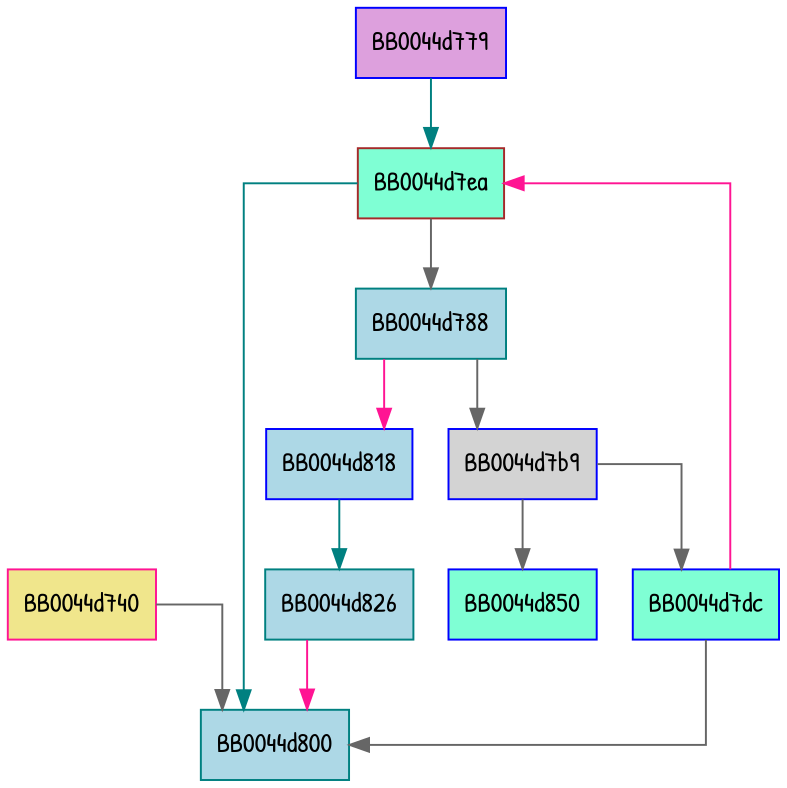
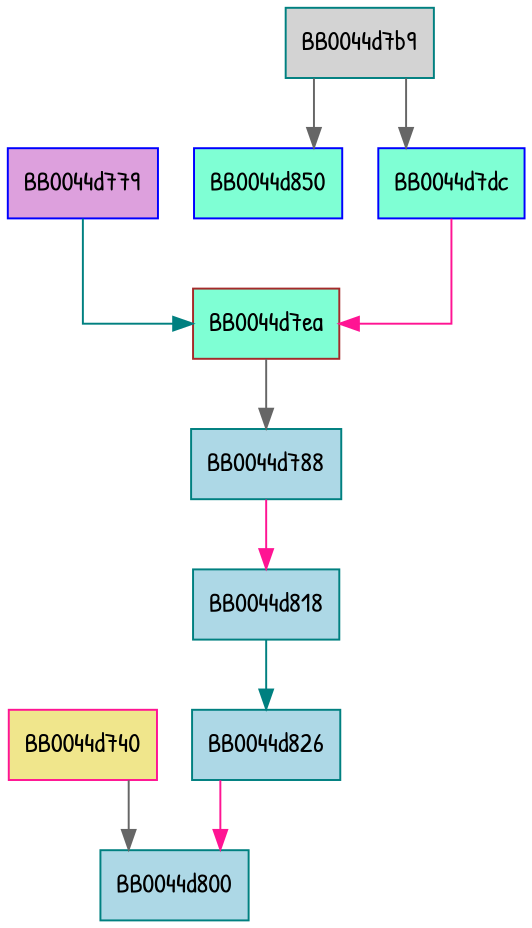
(244, 380) -> none
(477, 384) -> none
(339, 464) -> (266, 604)
(523, 464) -> (360, 43)
(590, 745) -> none
